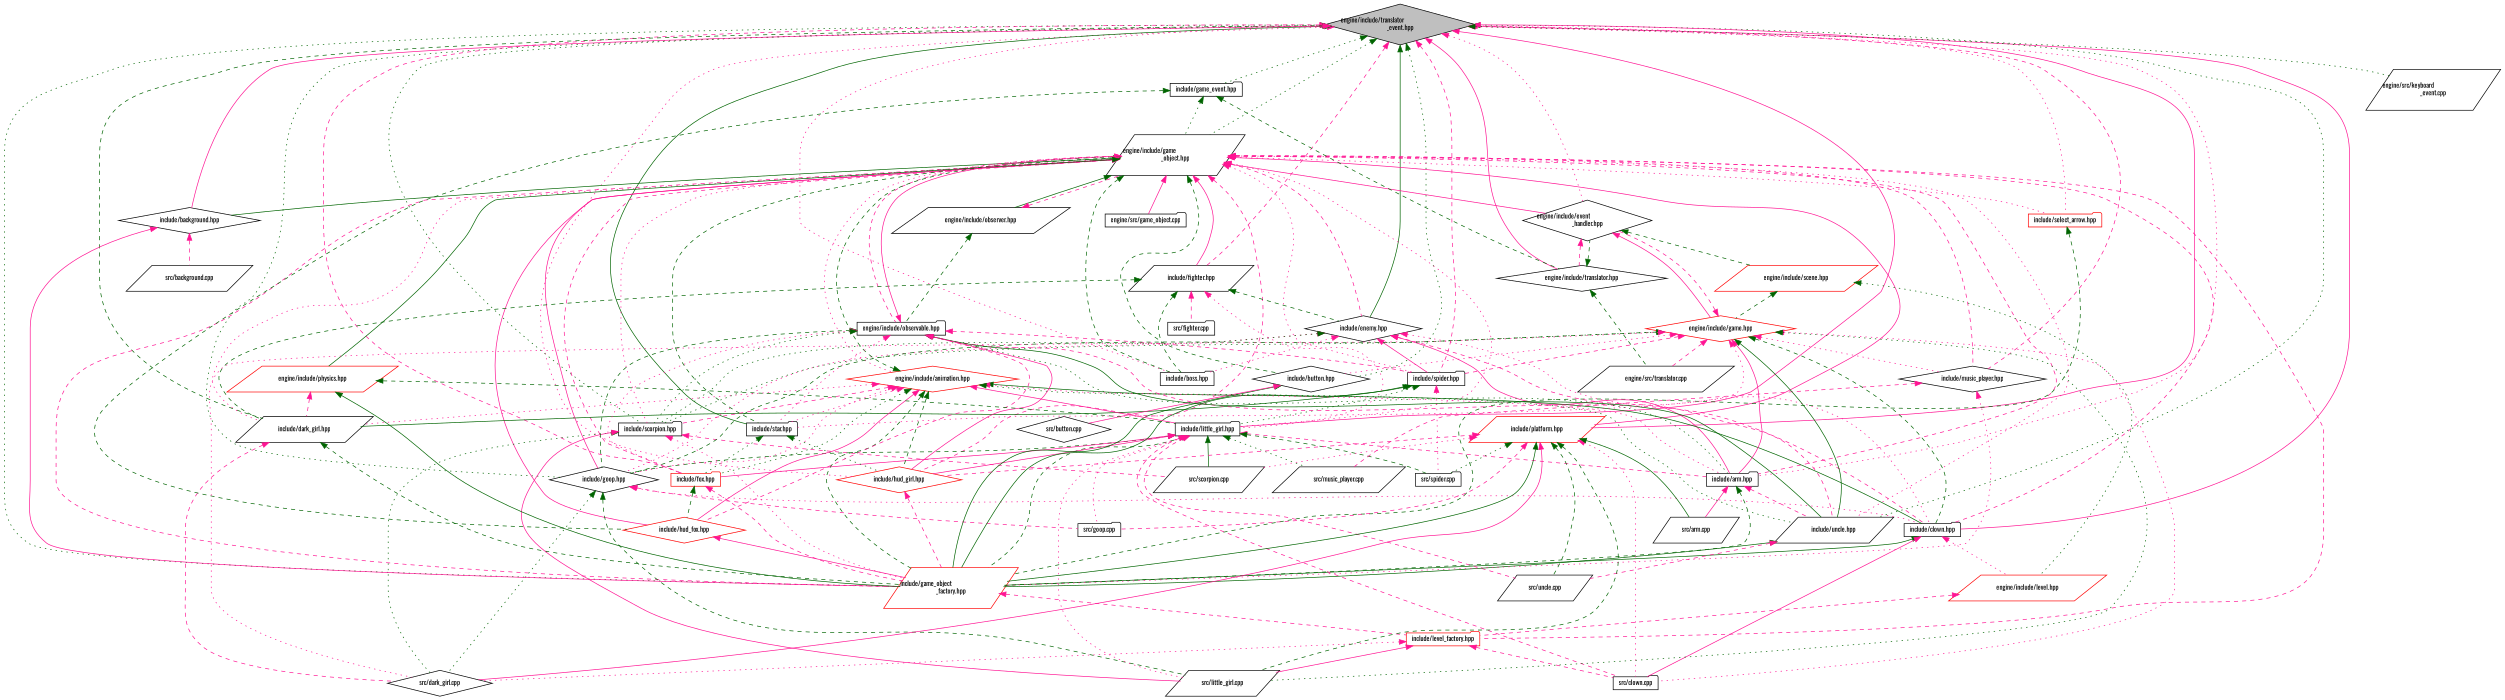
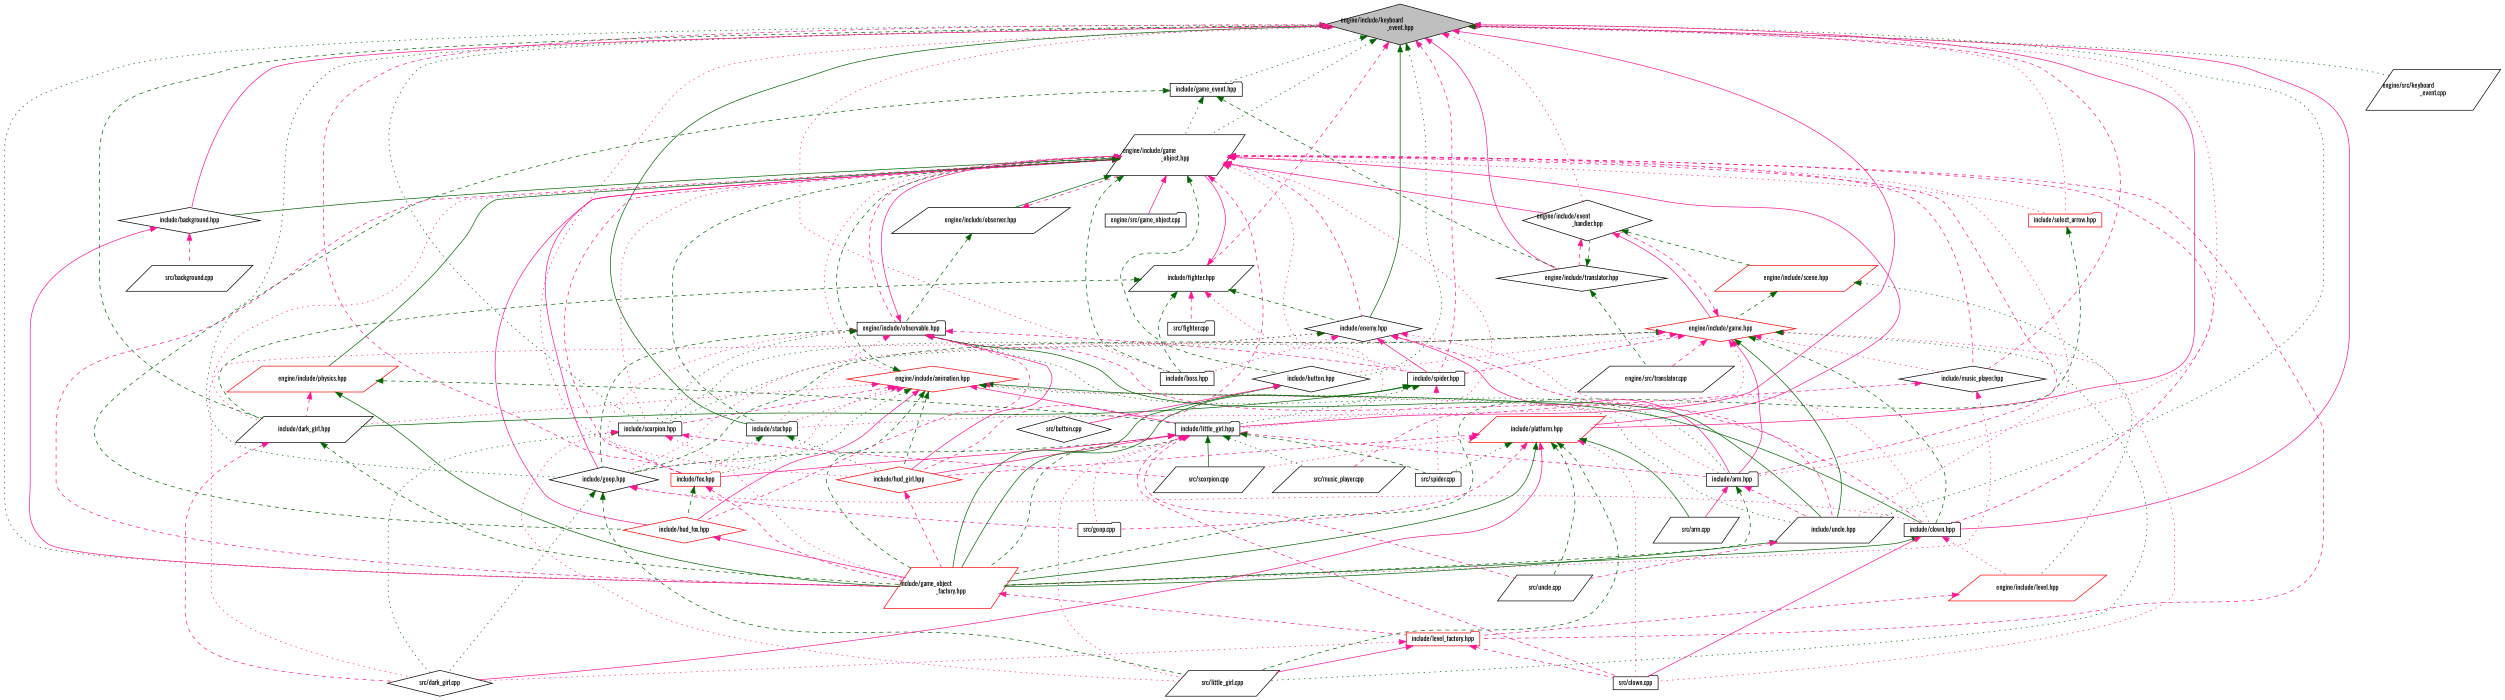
(1400, 24) -> (1400, 24)
(1213, 223) -> (1225, 216)
(765, 643) -> (765, 643)
